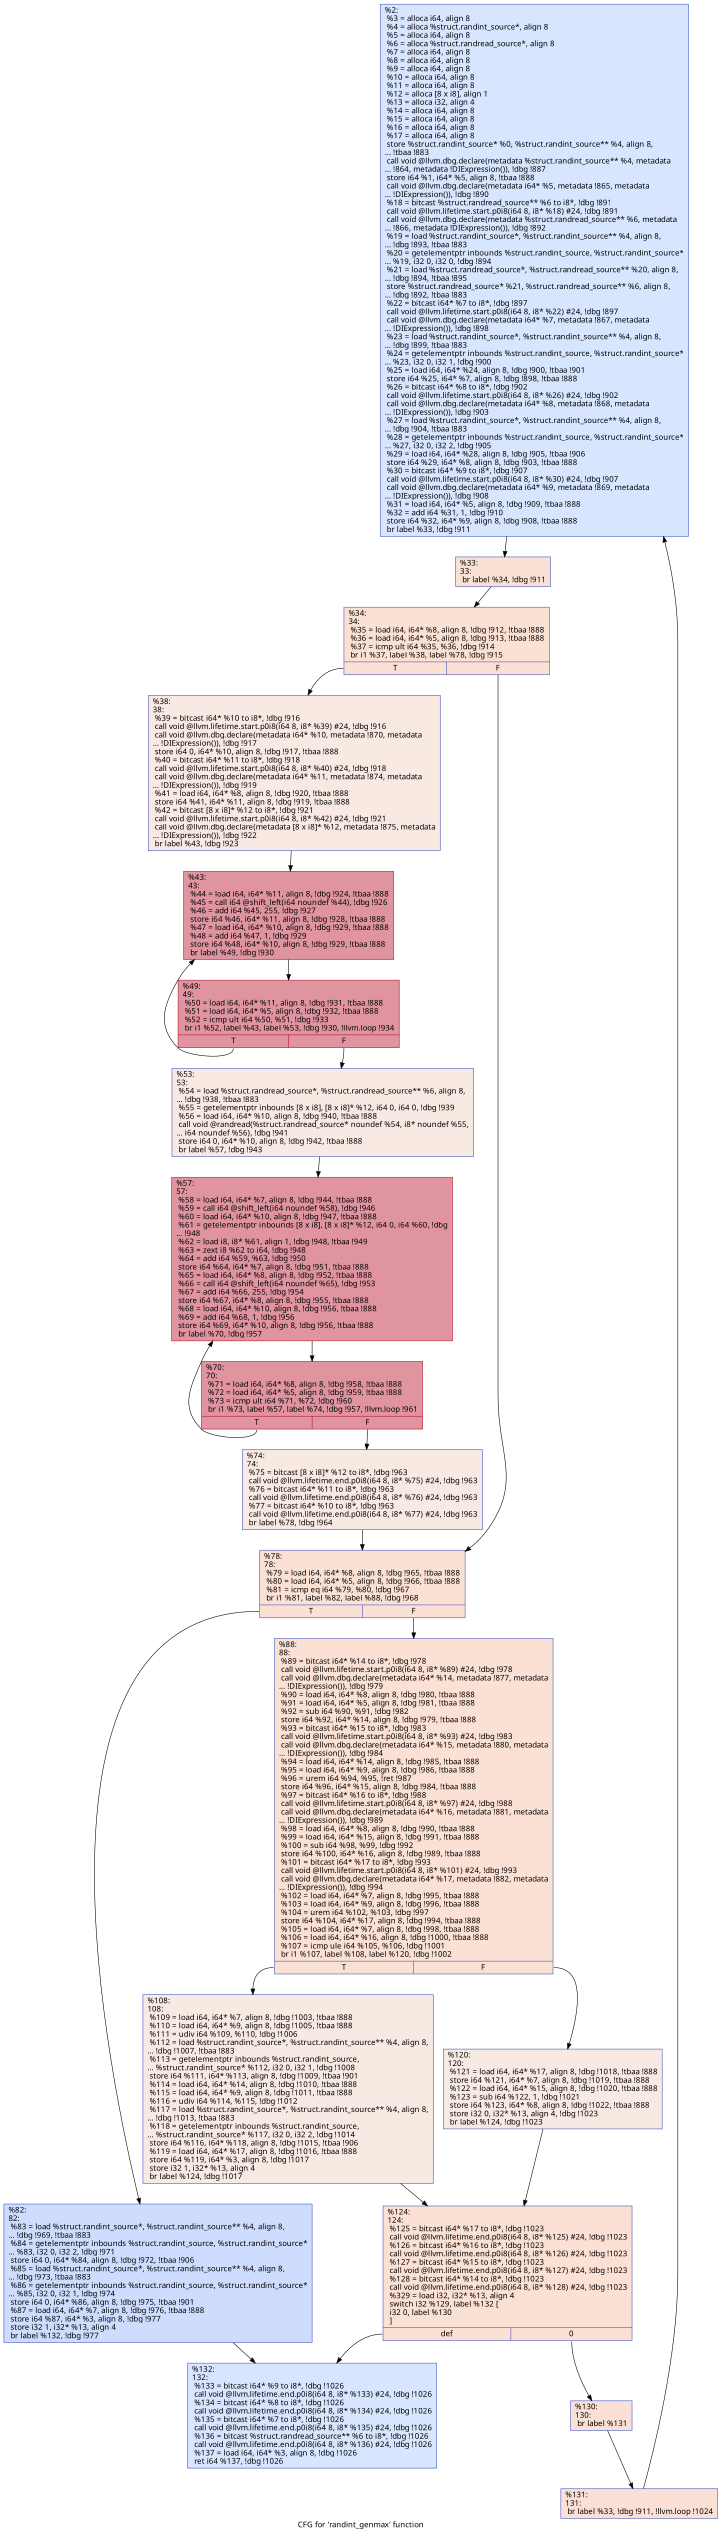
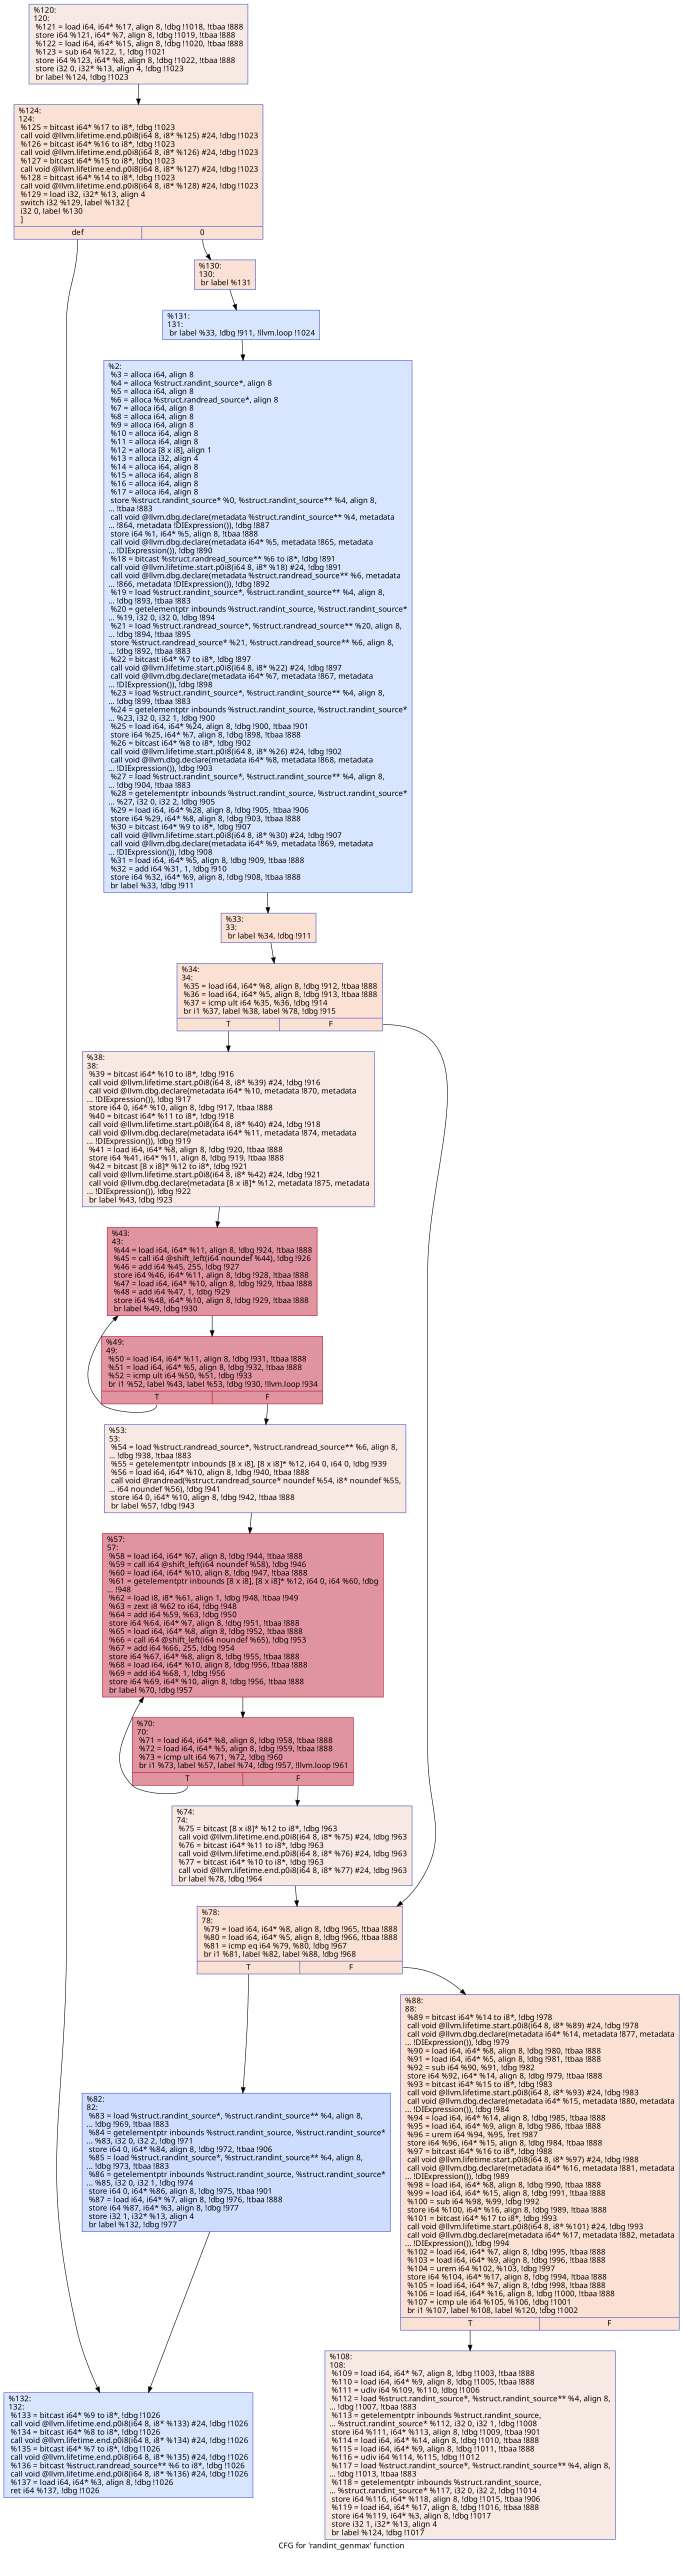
(577, 1999) -> none
(412, 2193) -> none
(451, 2296) -> (82, 195)
(639, 2504) -> (241, 325)
